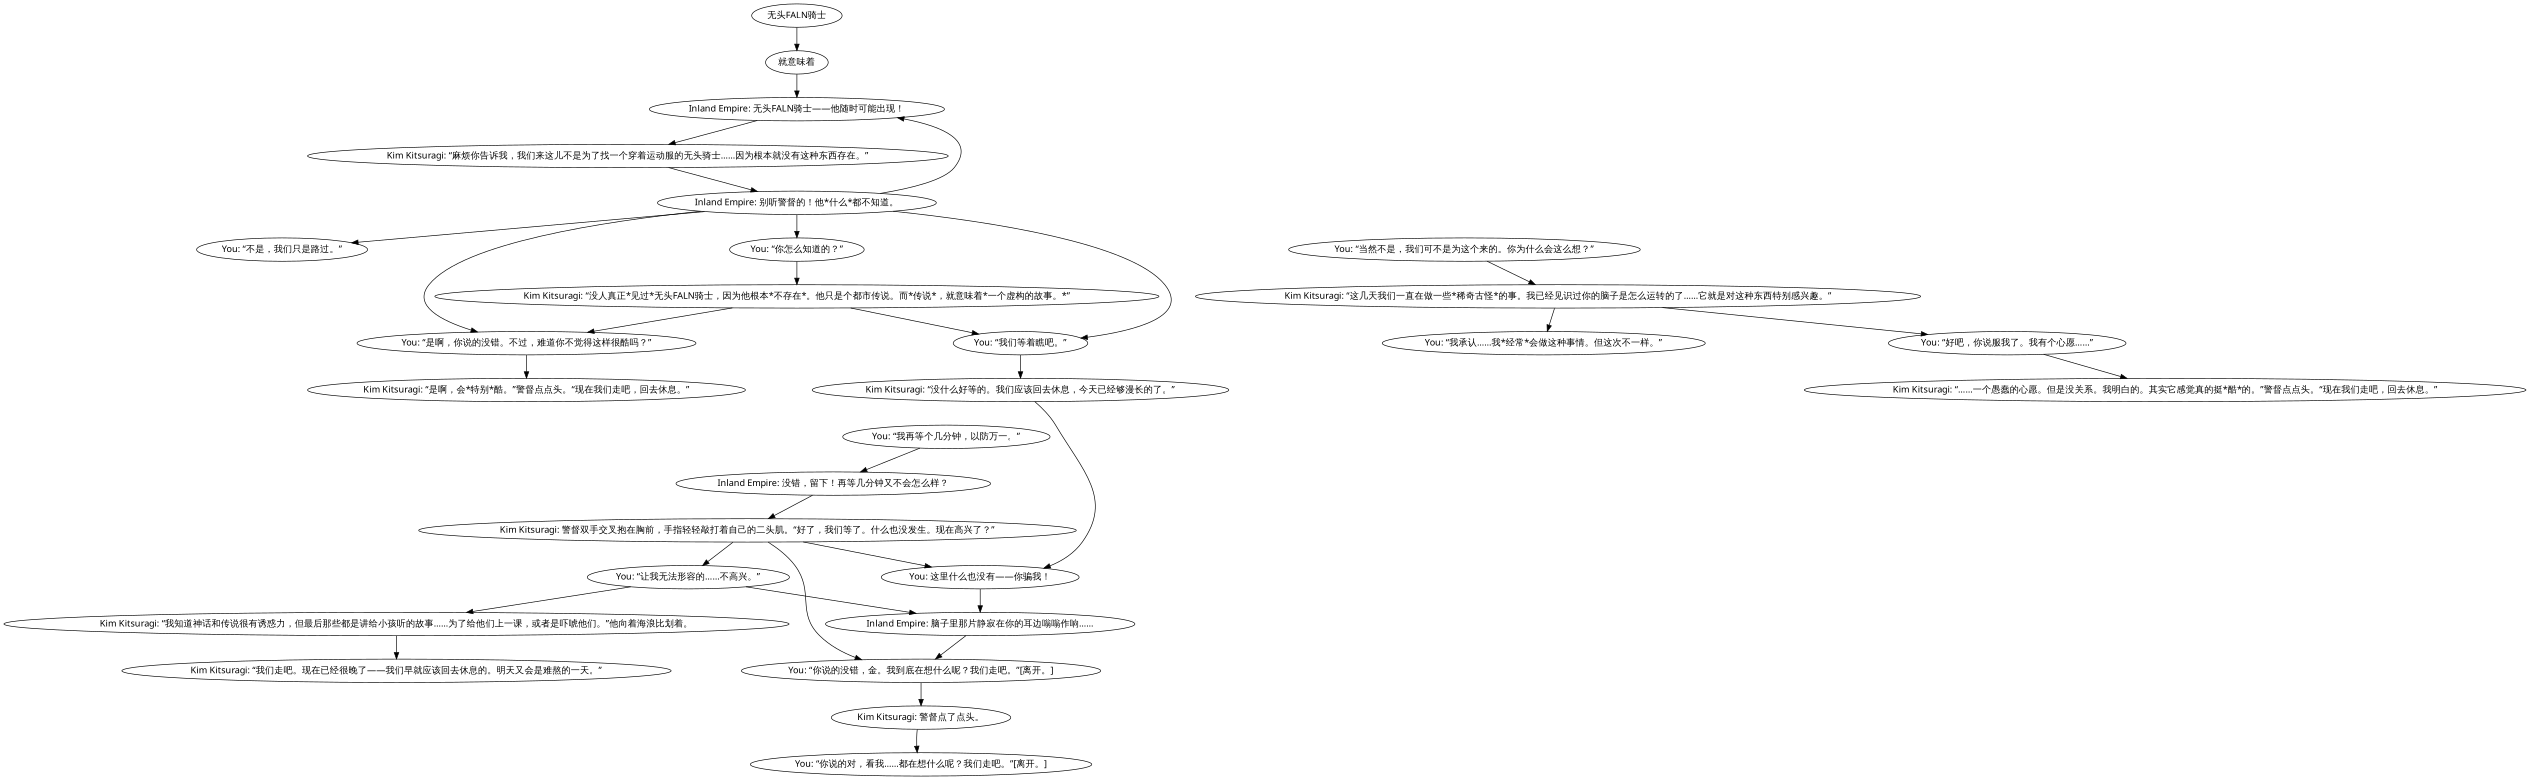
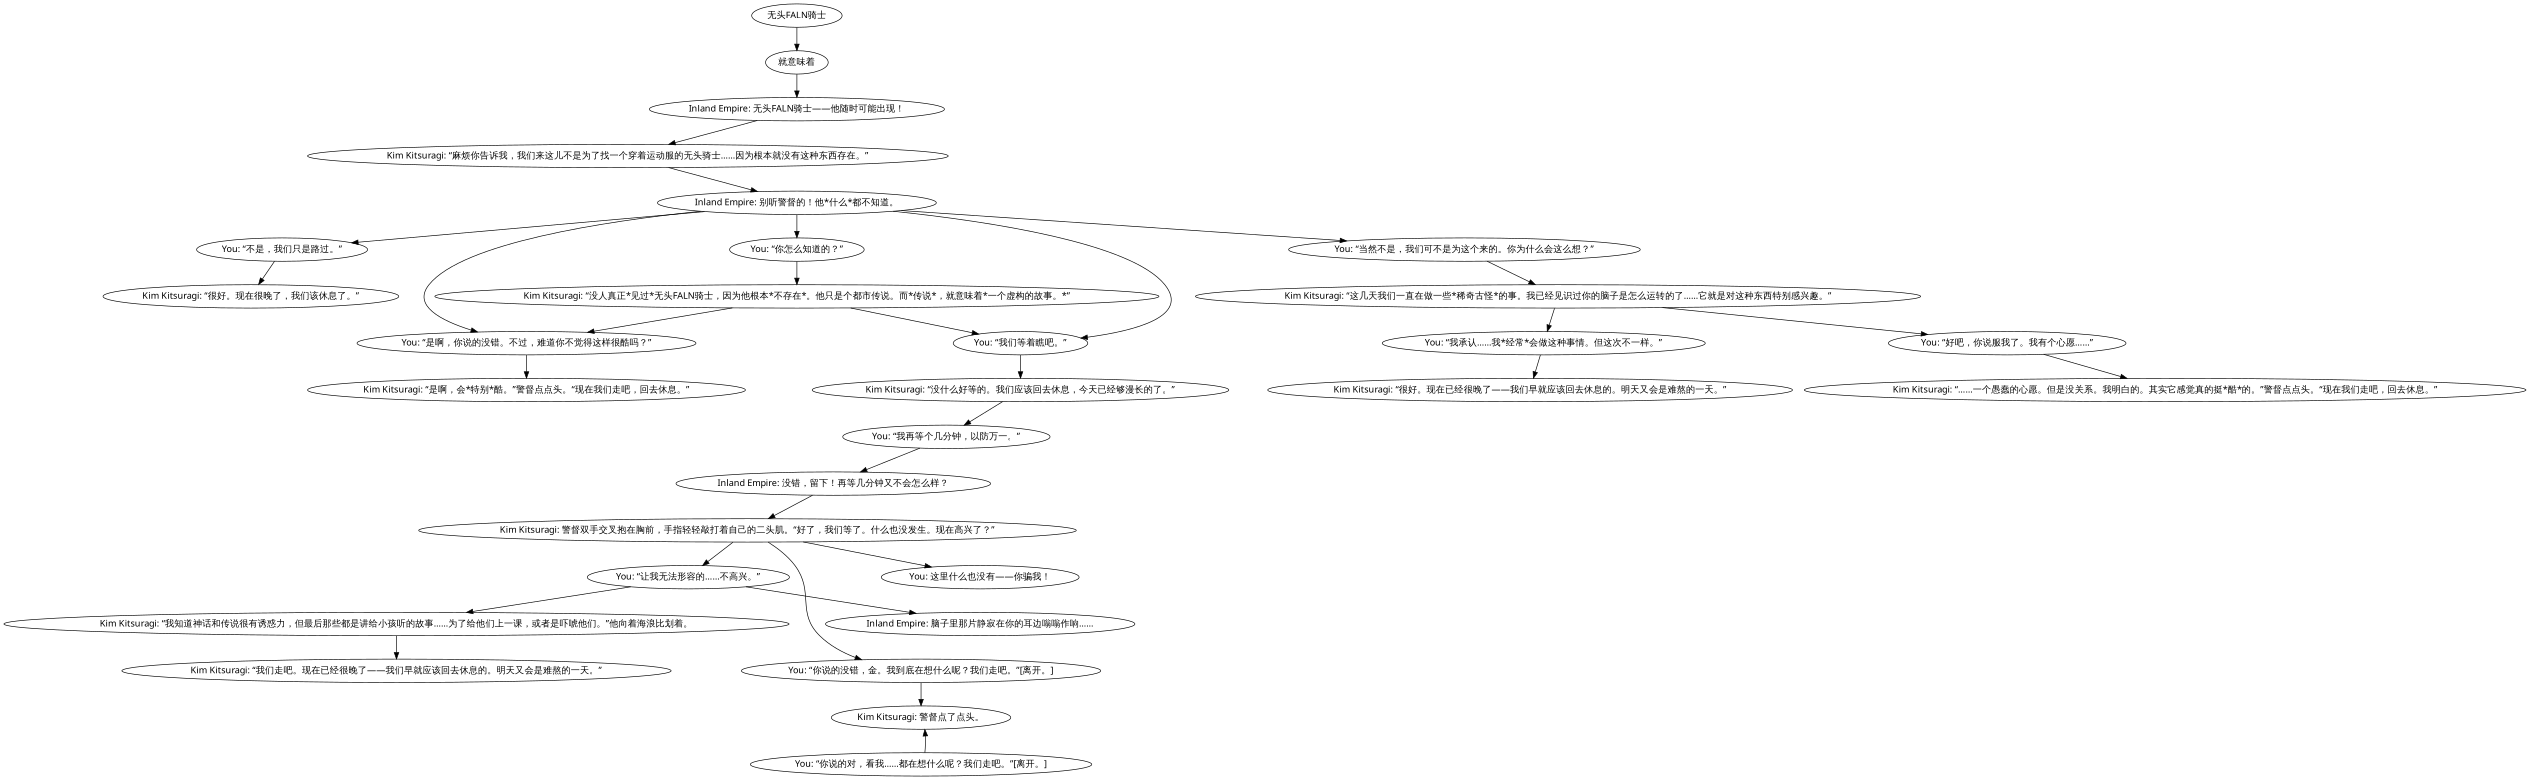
(956, 164) -> (1121, 226)
none -> (251, 296)
none -> (1530, 390)
(1091, 485) -> (986, 412)
(980, 597) -> none
(953, 645) -> none
(917, 738) -> (925, 744)
